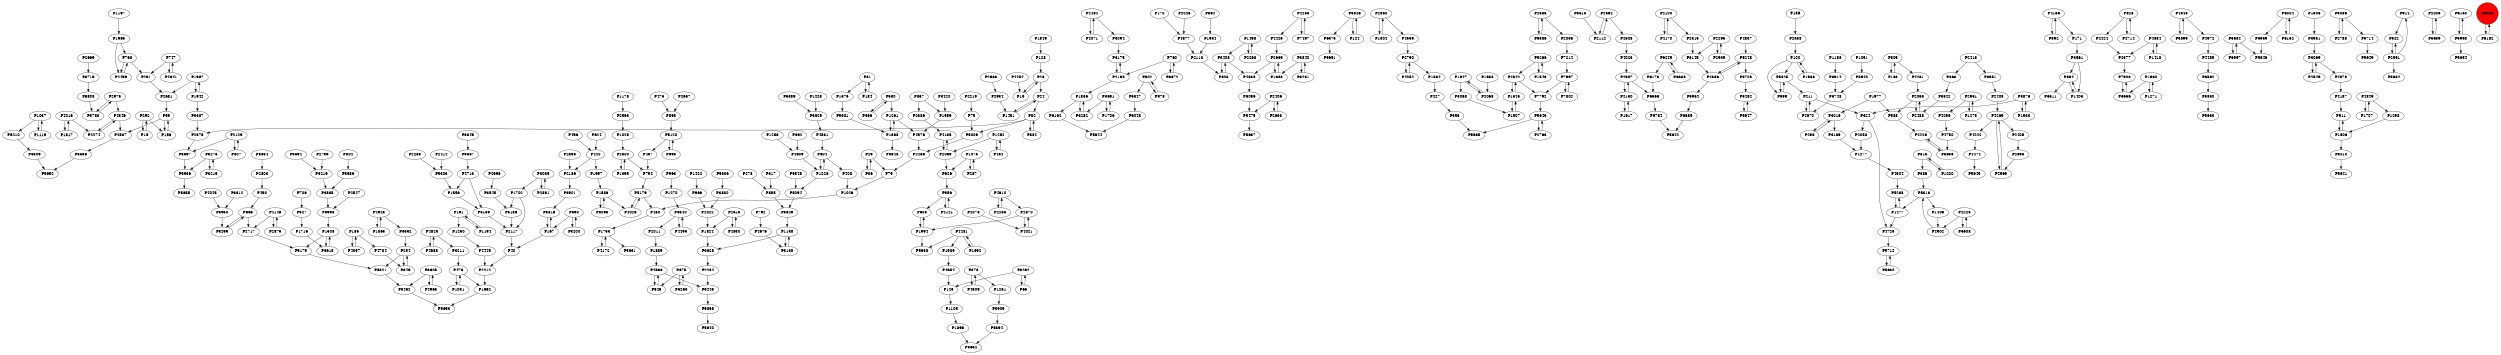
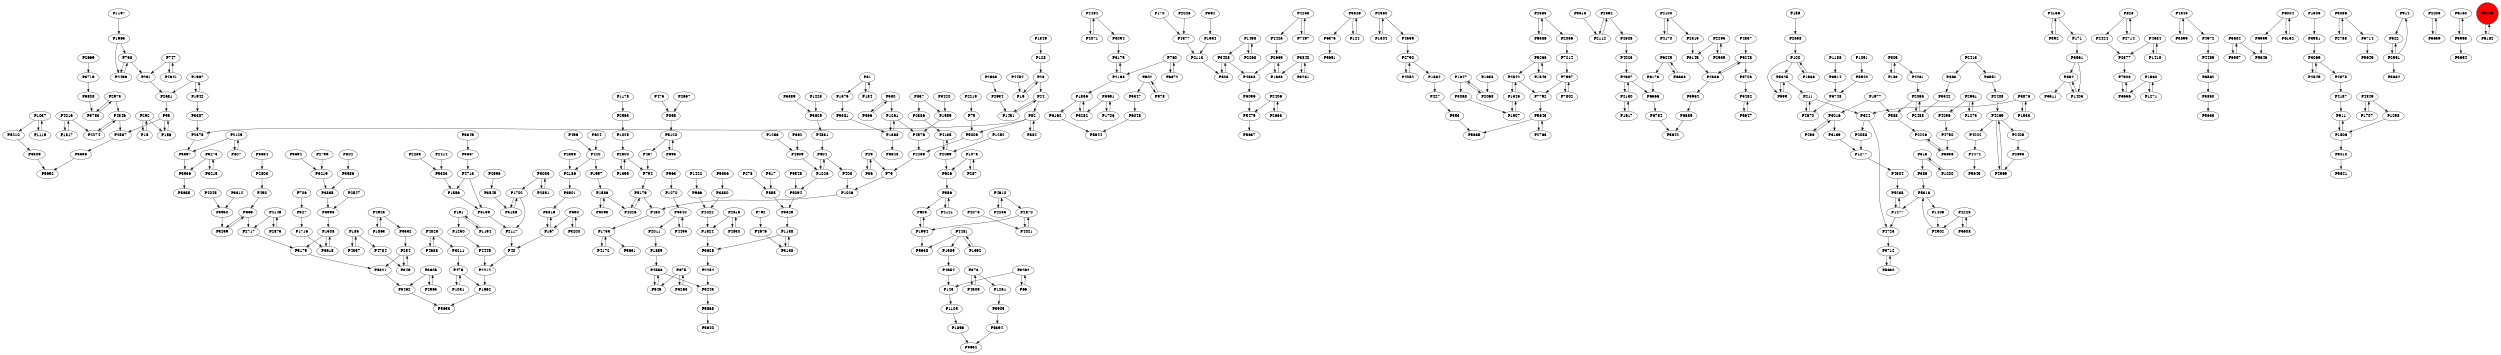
(998, 155) -> none
(511, 221) -> (515, 204)
